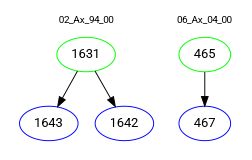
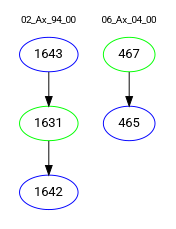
(205, 55) -> (129, 123)
(205, 84) -> (129, 84)
(70, 85) -> (49, 84)
(205, 123) -> (129, 55)
